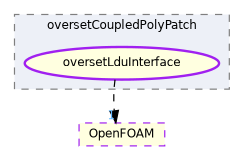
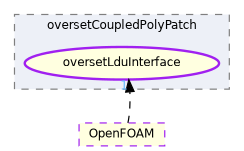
(114, 97) -> (130, 107)
